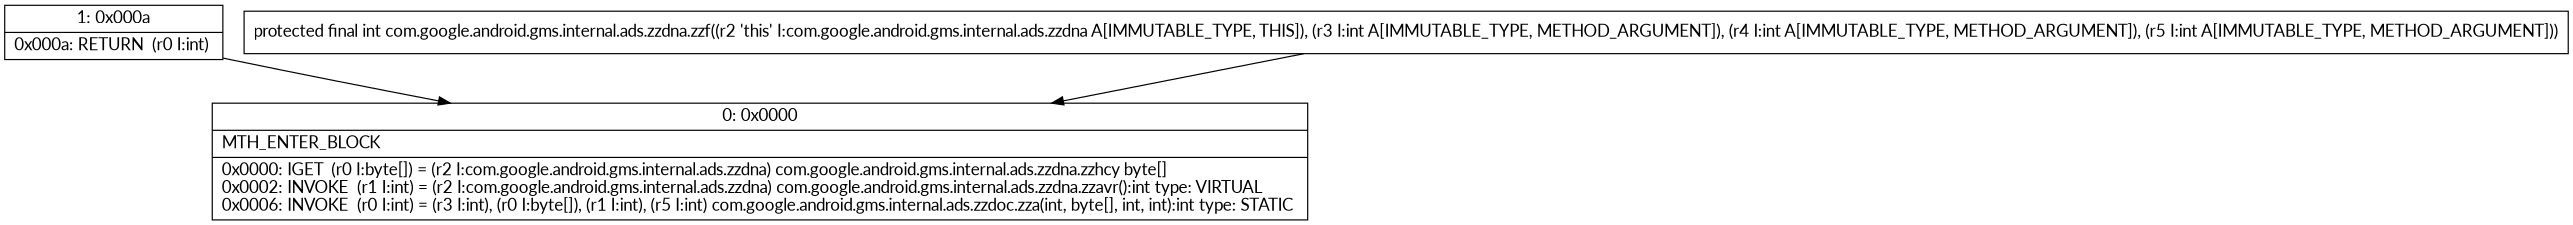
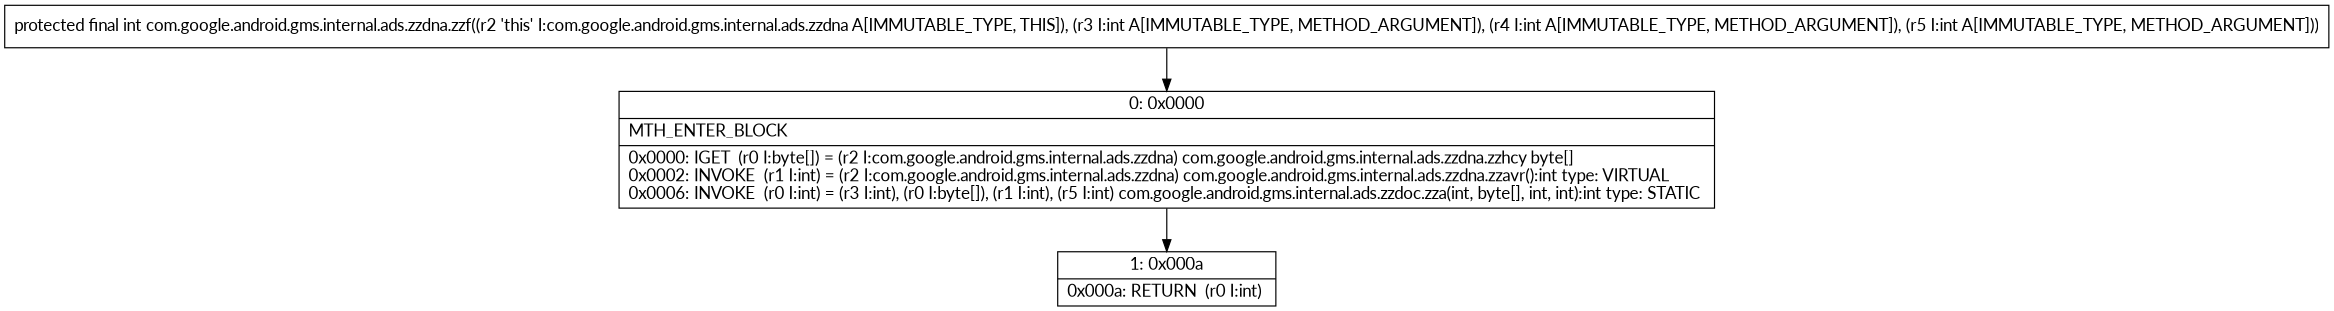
(331, 80) -> (1167, 224)
